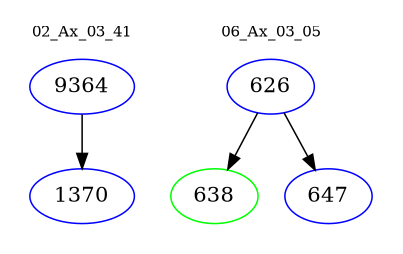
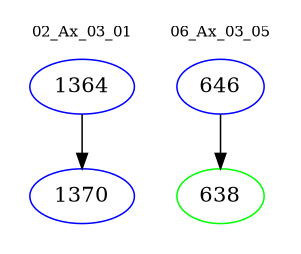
(82, 33) -> (82, 33)
(82, 87) -> (82, 87)
(271, 87) -> (221, 87)
(328, 196) -> none
